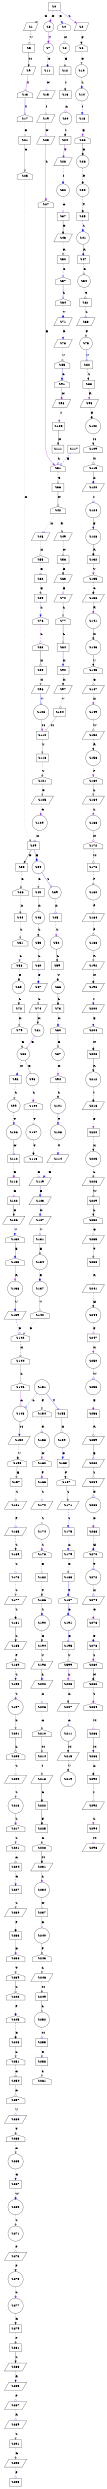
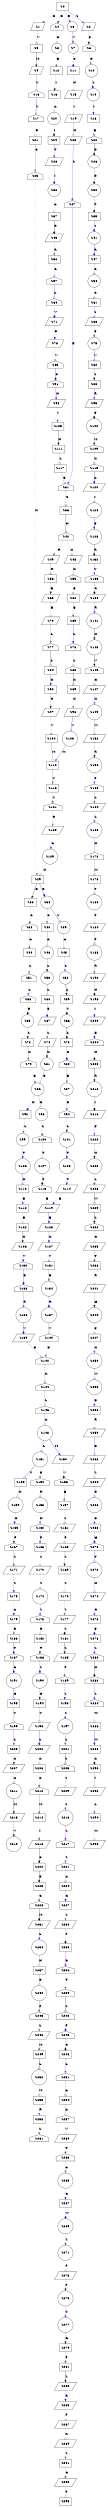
(58, 458) -> (59, 458)
(41, 608) -> (73, 633)
(32, 1400) -> (43, 1445)
(68, 1665) -> (14, 1726)
